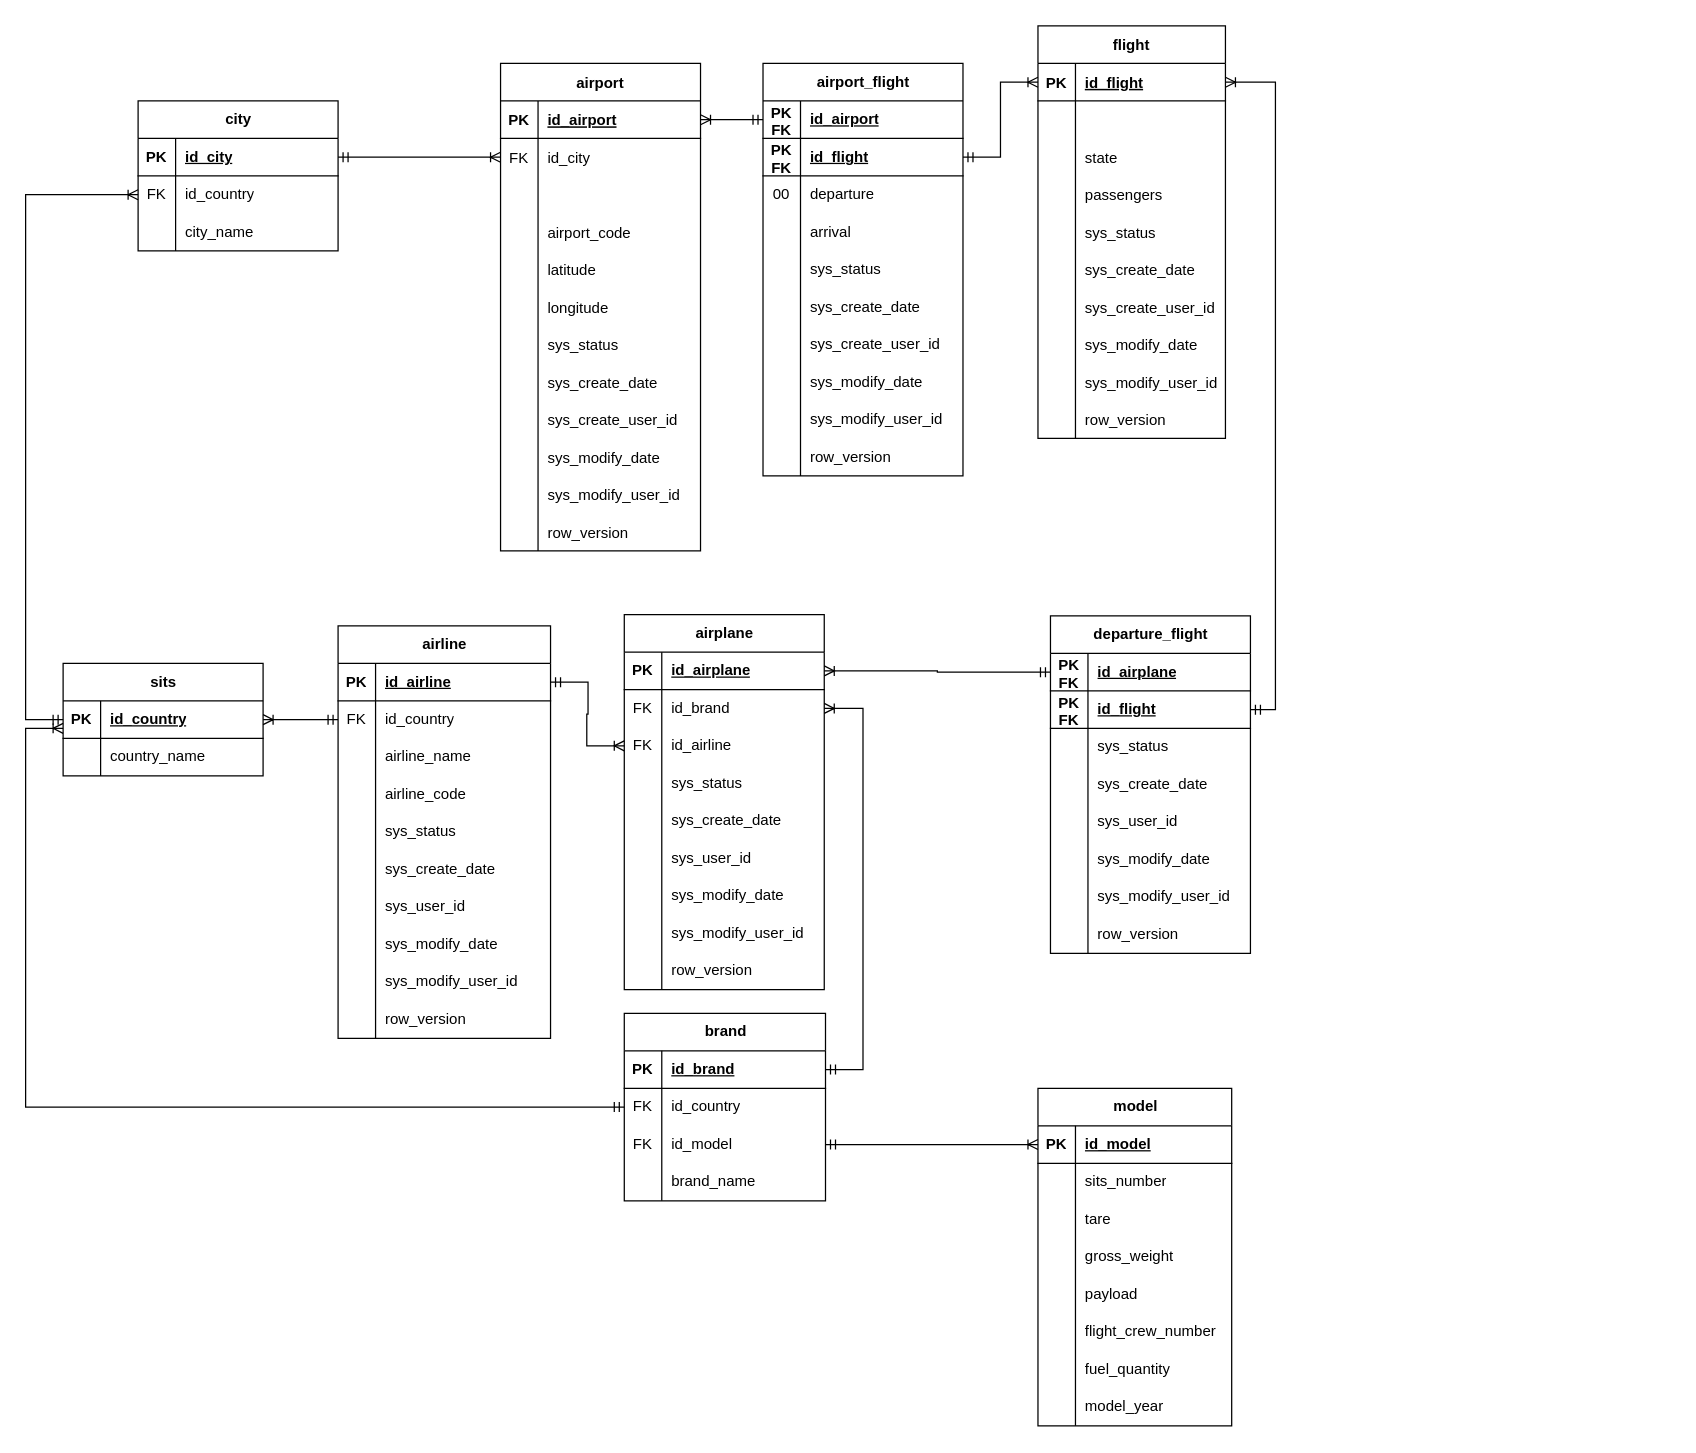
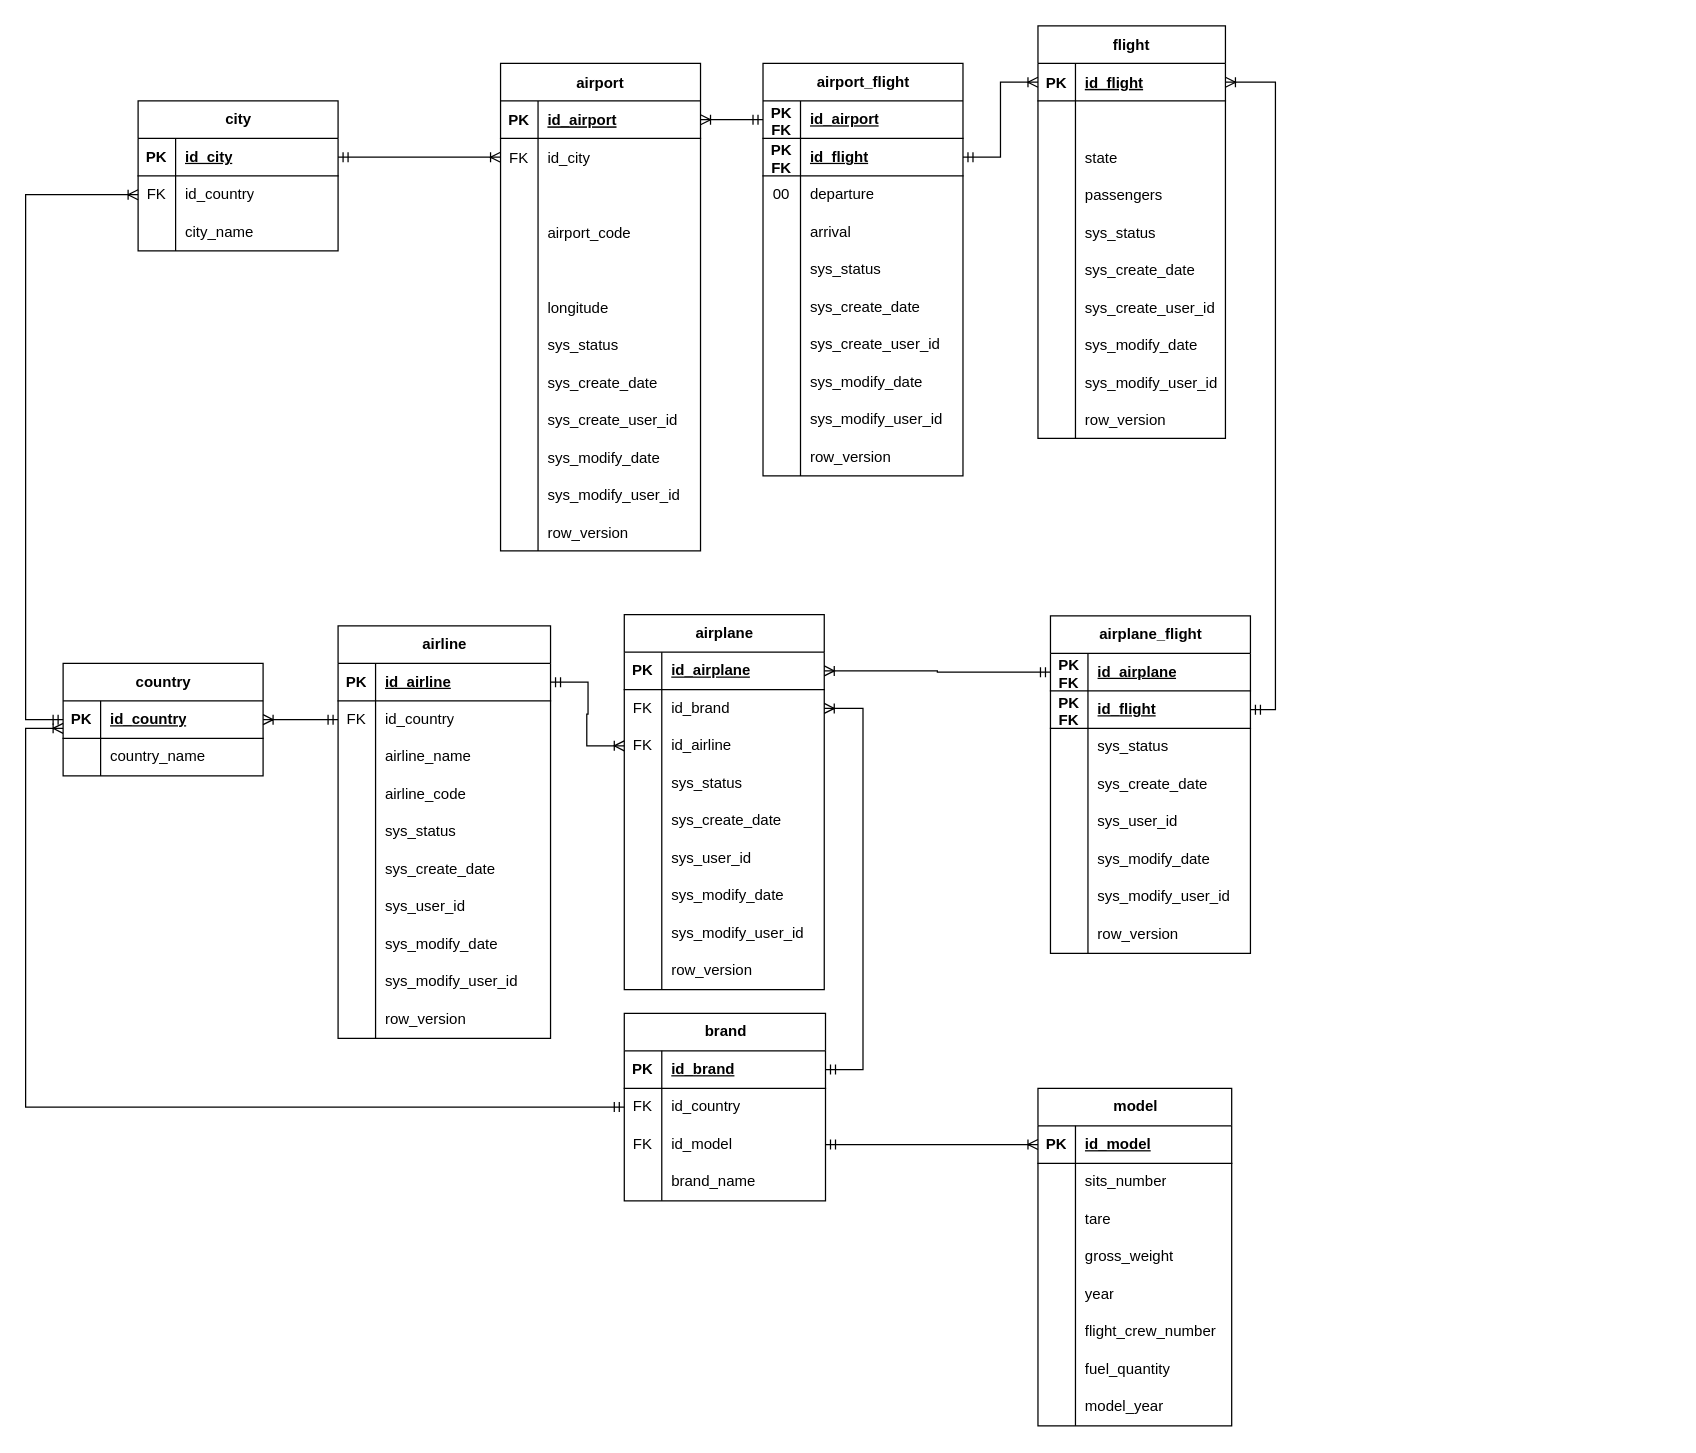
(619, 269) -> none
(1151, 634) -> (1151, 634)
(164, 682) -> (164, 682)
(1113, 1294) -> (1102, 1294)
